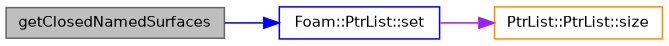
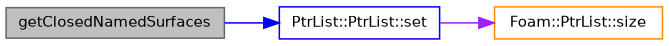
(359, 23) -> (359, 23)
(579, 23) -> (579, 23)
